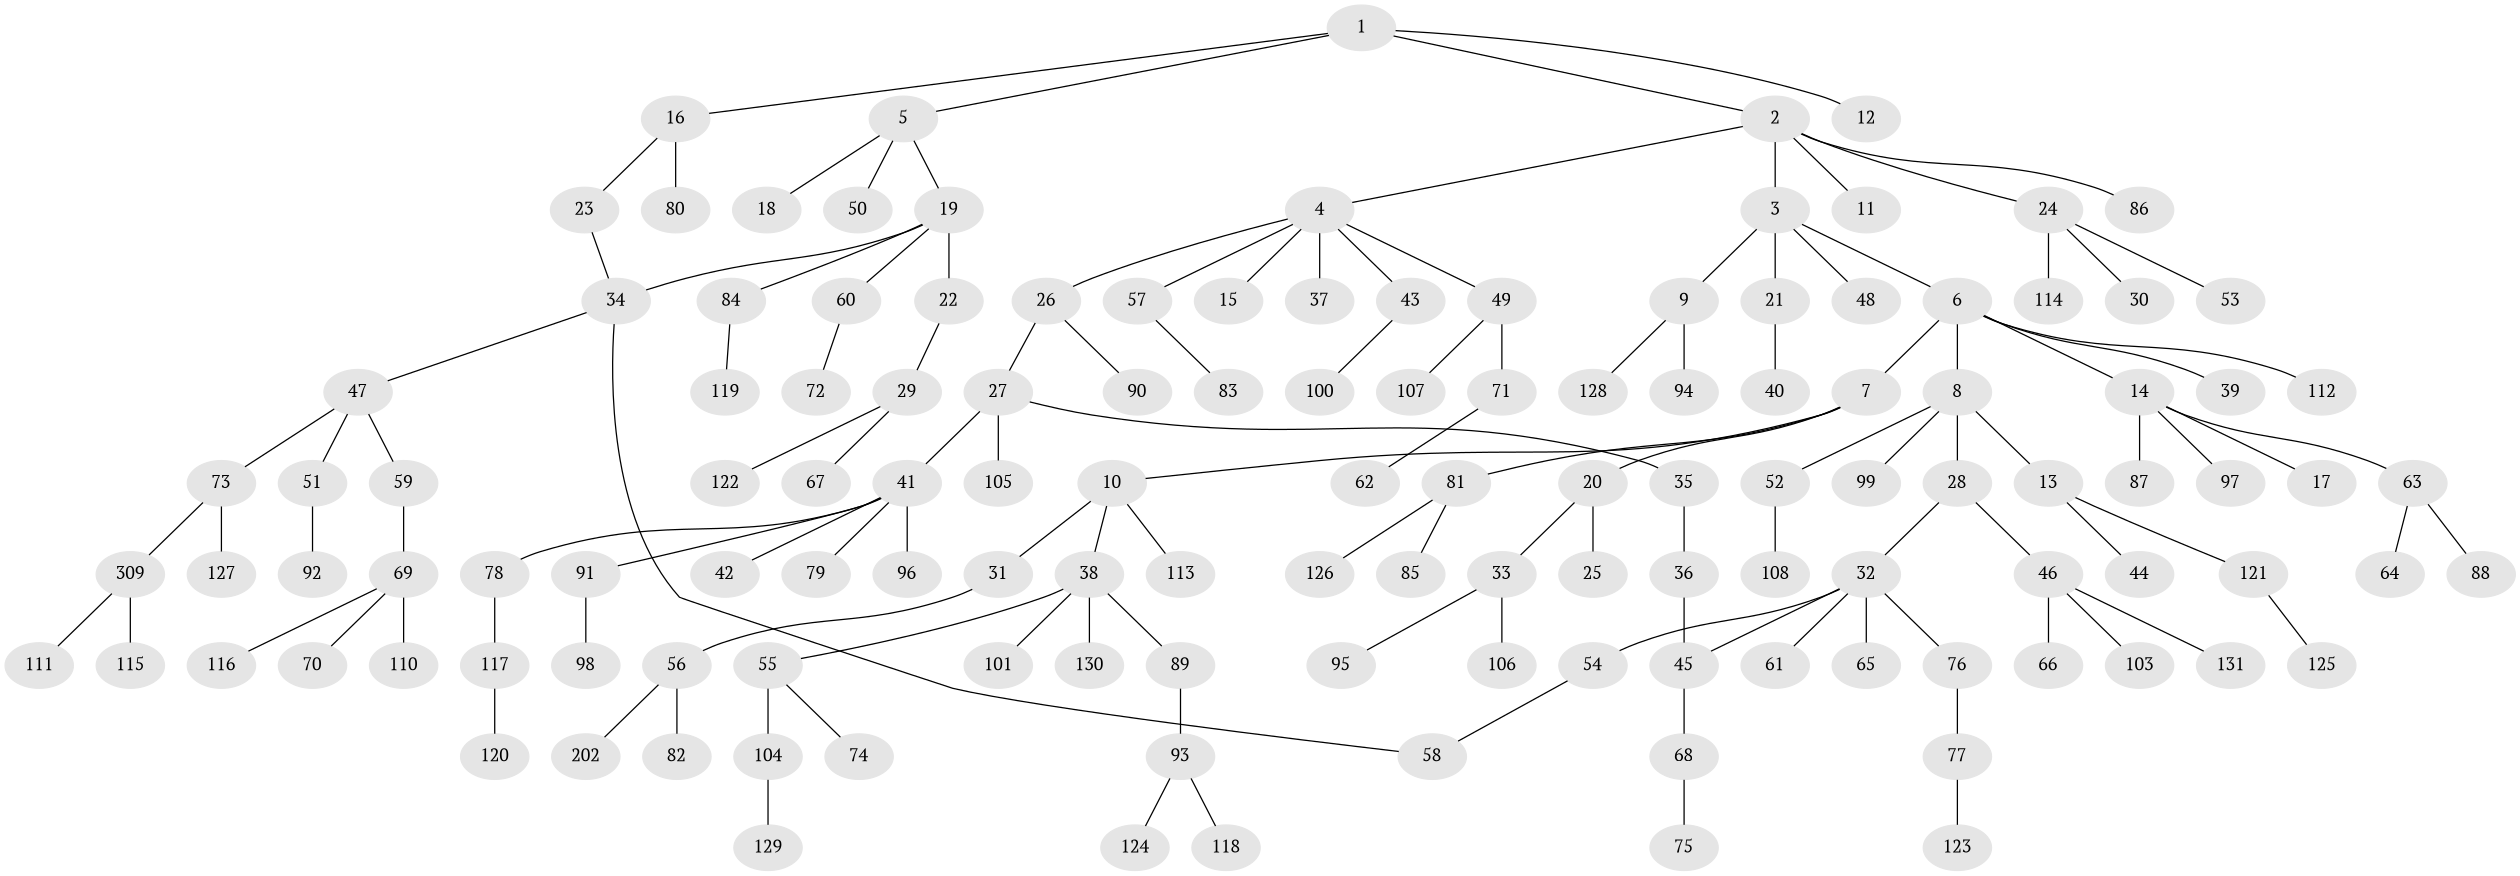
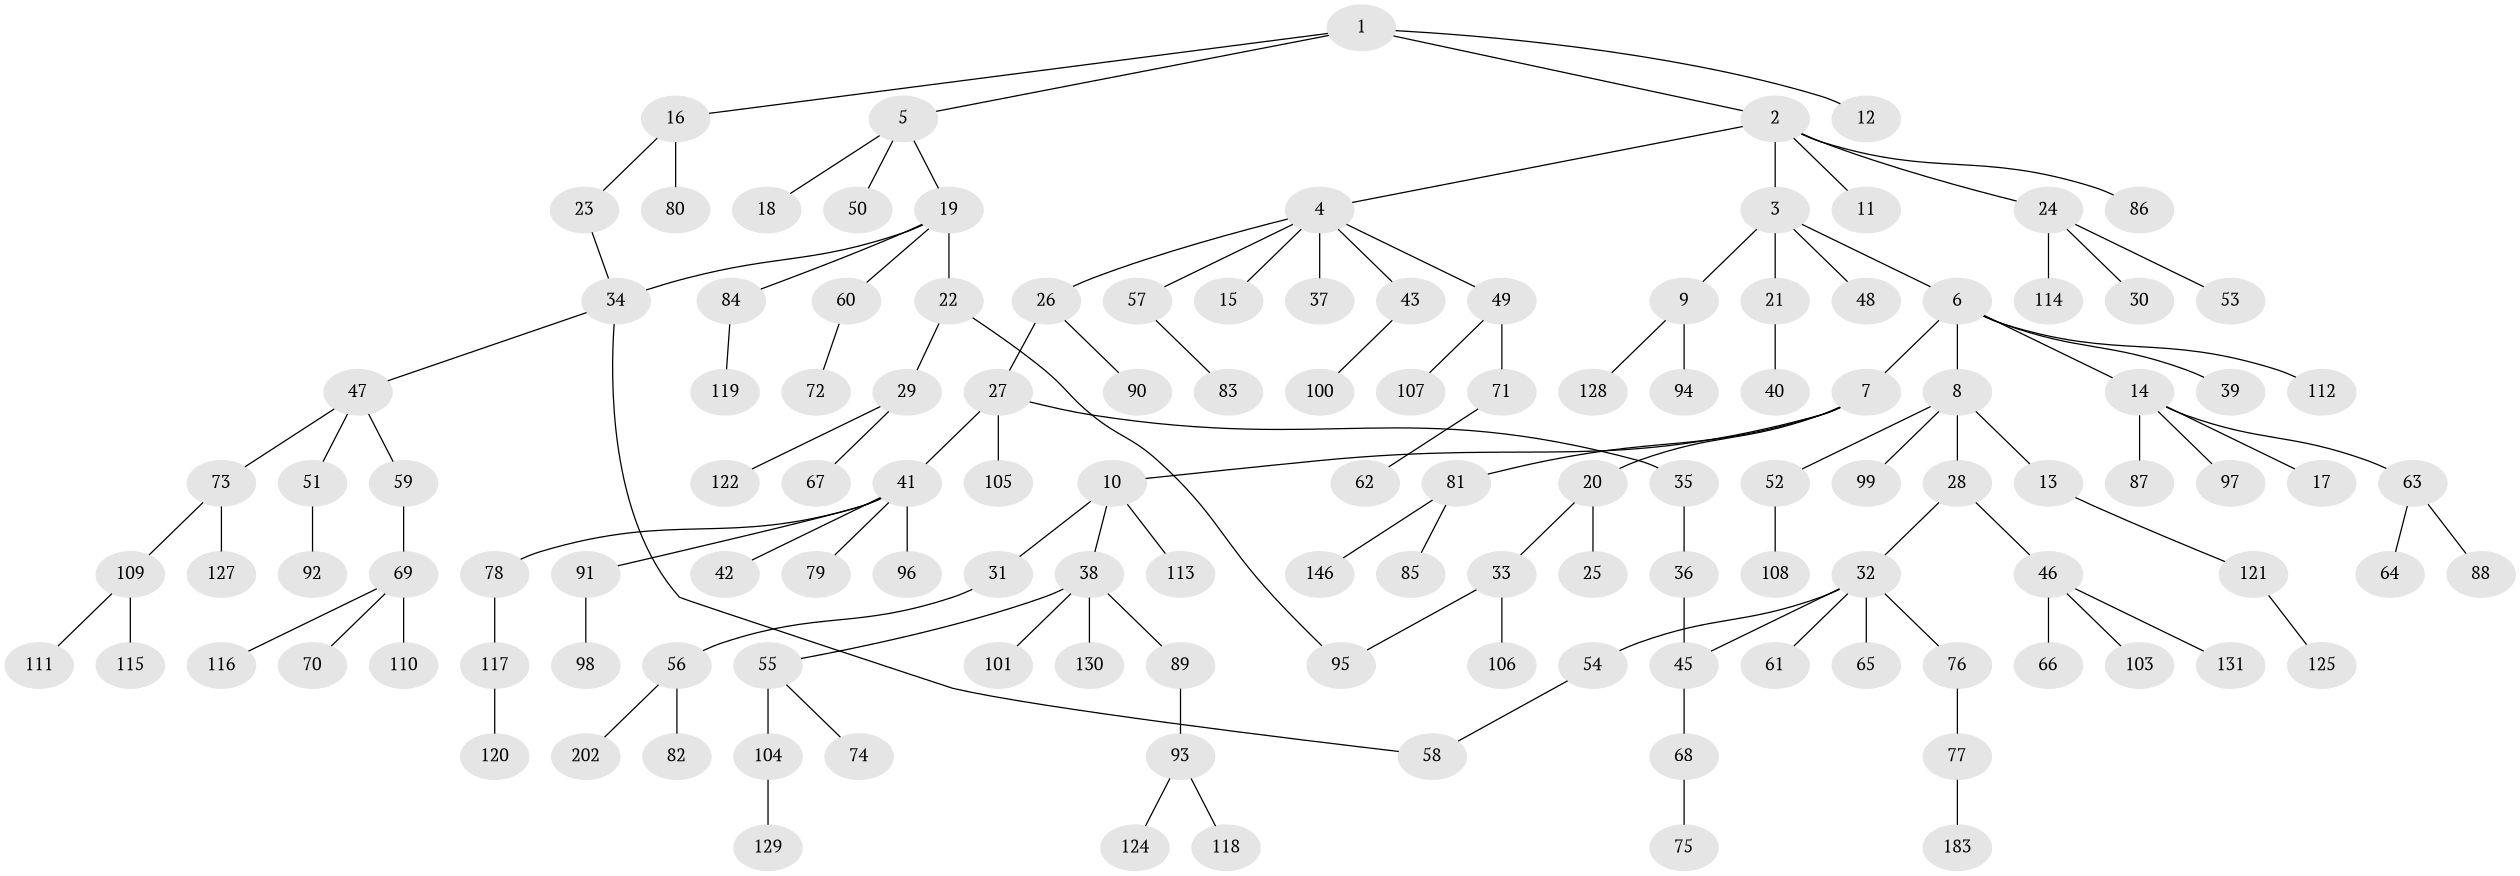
none -> (1163, 465)
(130, 574) -> (130, 574)
(1320, 574) -> (1320, 574)
(2140, 574) -> none
(1957, 848) -> (1957, 848)
